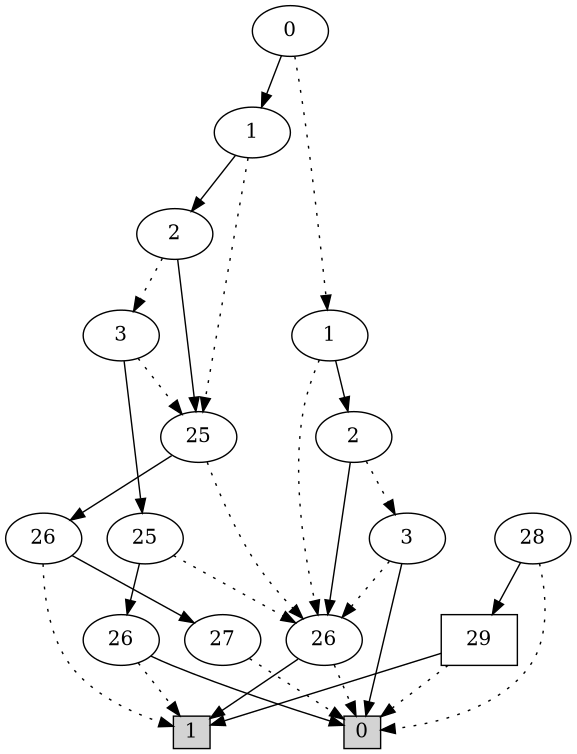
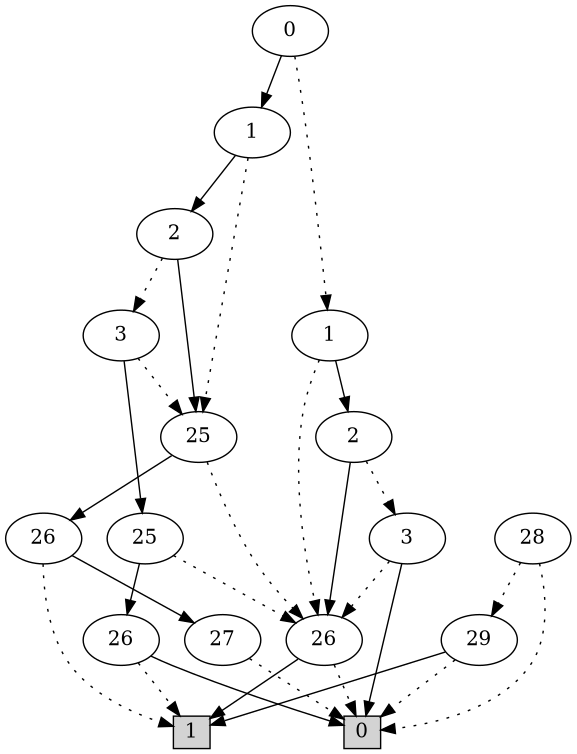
(510, 582) -> (510, 583)
(479, 640) -> (479, 640)
